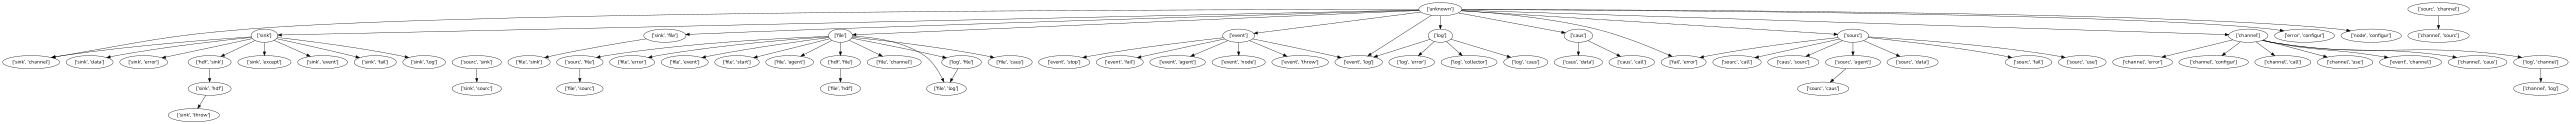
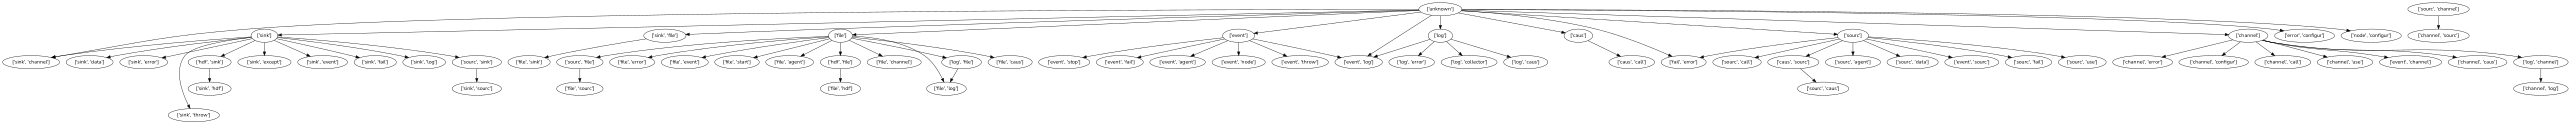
none -> (367, 45)
(1578, 62) -> none
none -> (1972, 62)
(1839, 74) -> (1807, 74)
(203, 100) -> (201, 47)
